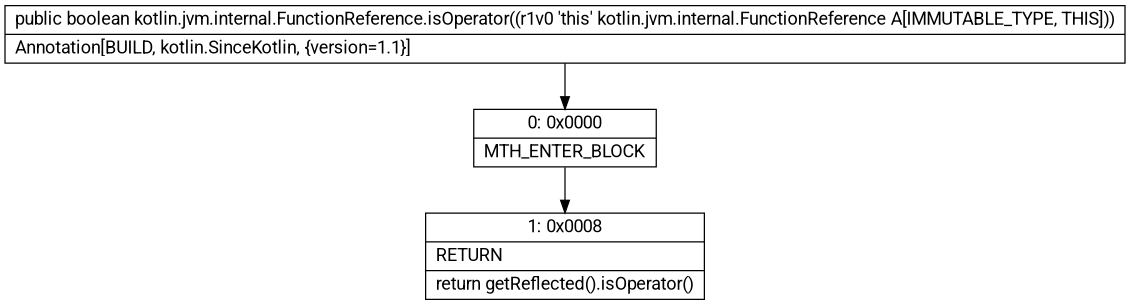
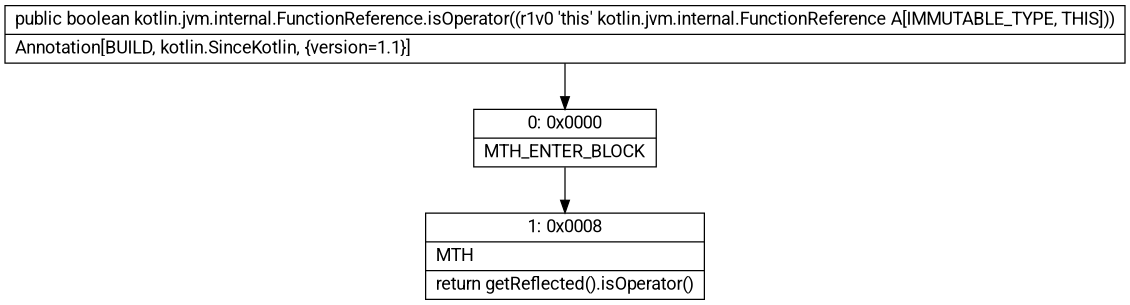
(469, 256) -> (455, 256)
